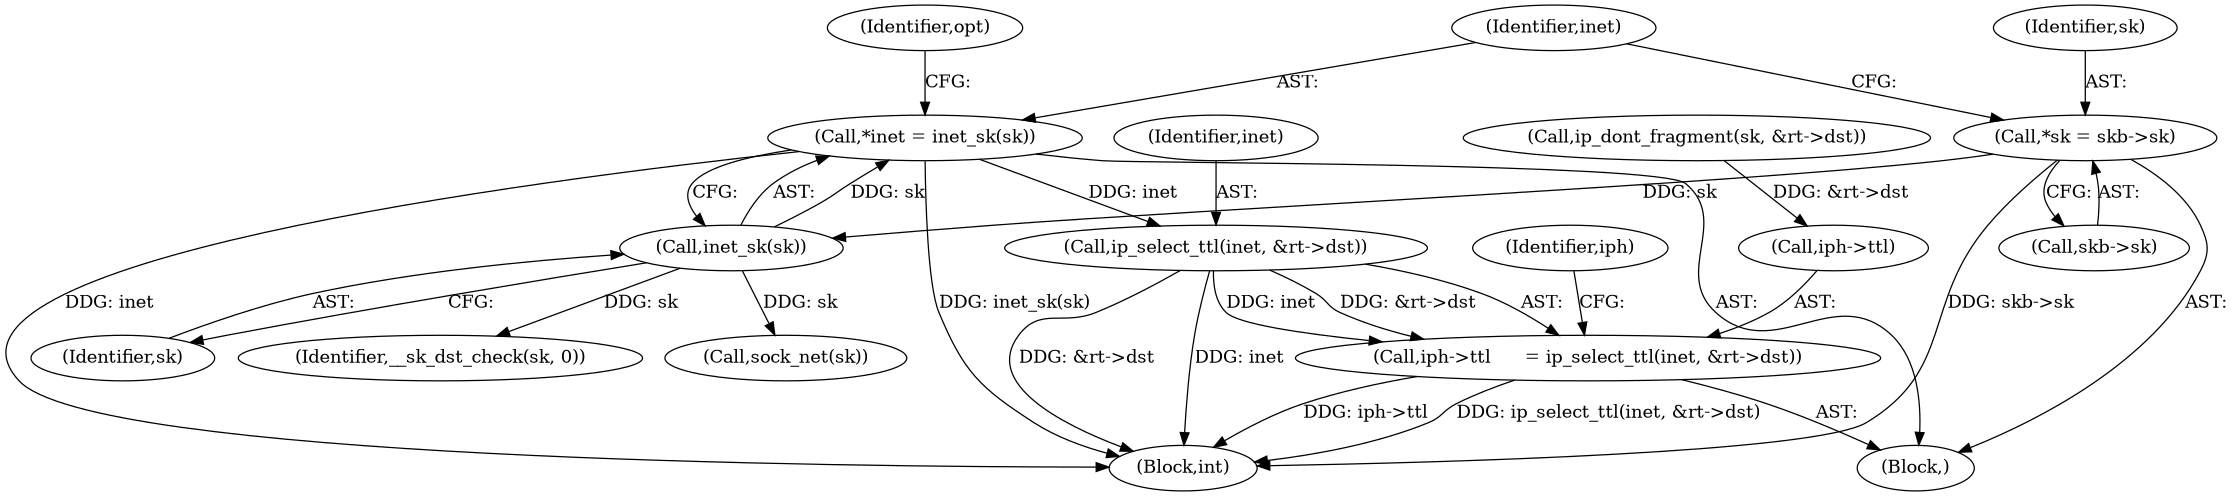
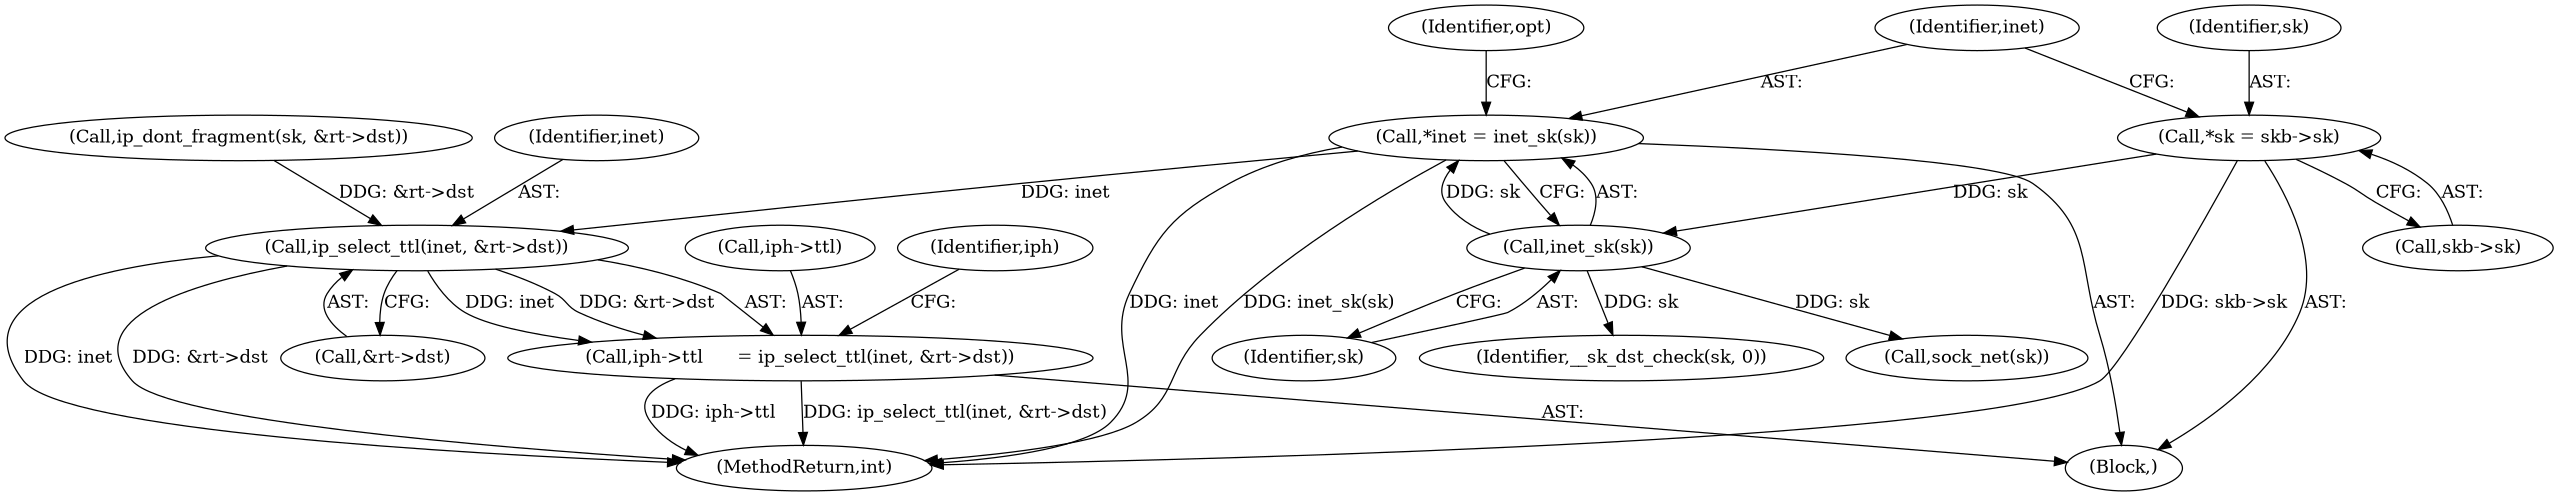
(1761, 189) -> (322, 190)
none -> (383, 358)
(1183, 468) -> (804, 468)
